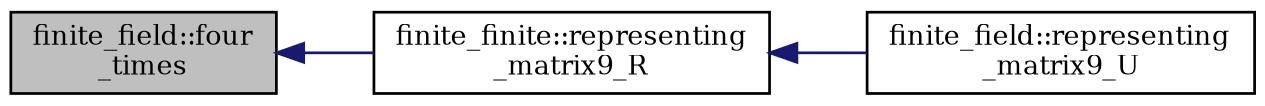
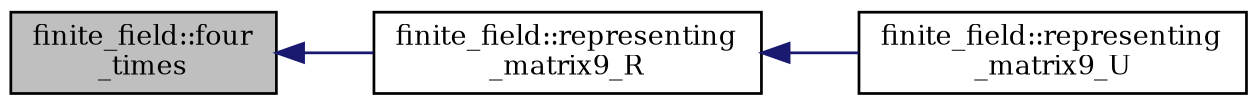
(572, 53) -> (568, 53)
